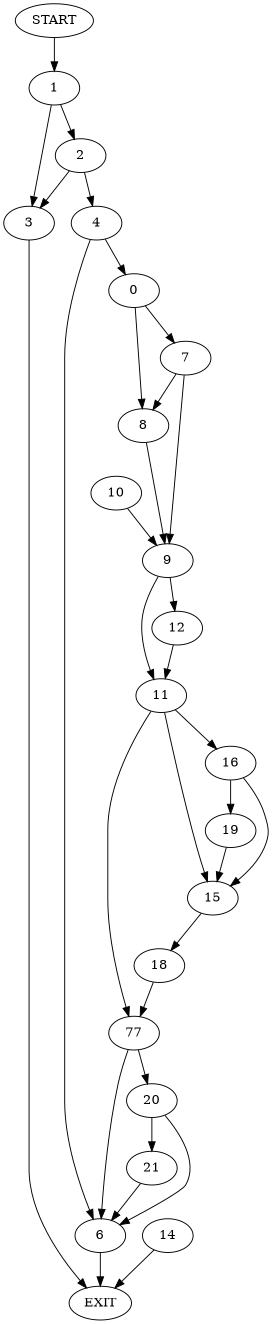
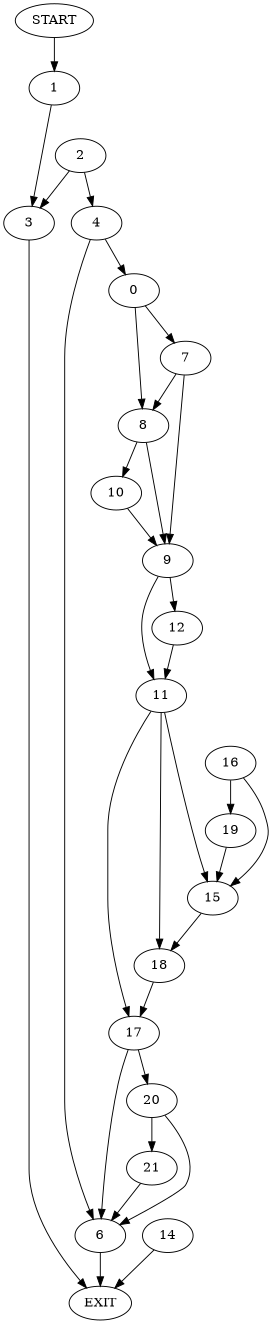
(66, 117) -> none
none -> (132, 455)
(192, 726) -> (160, 826)
(134, 1033) -> (134, 1033)
